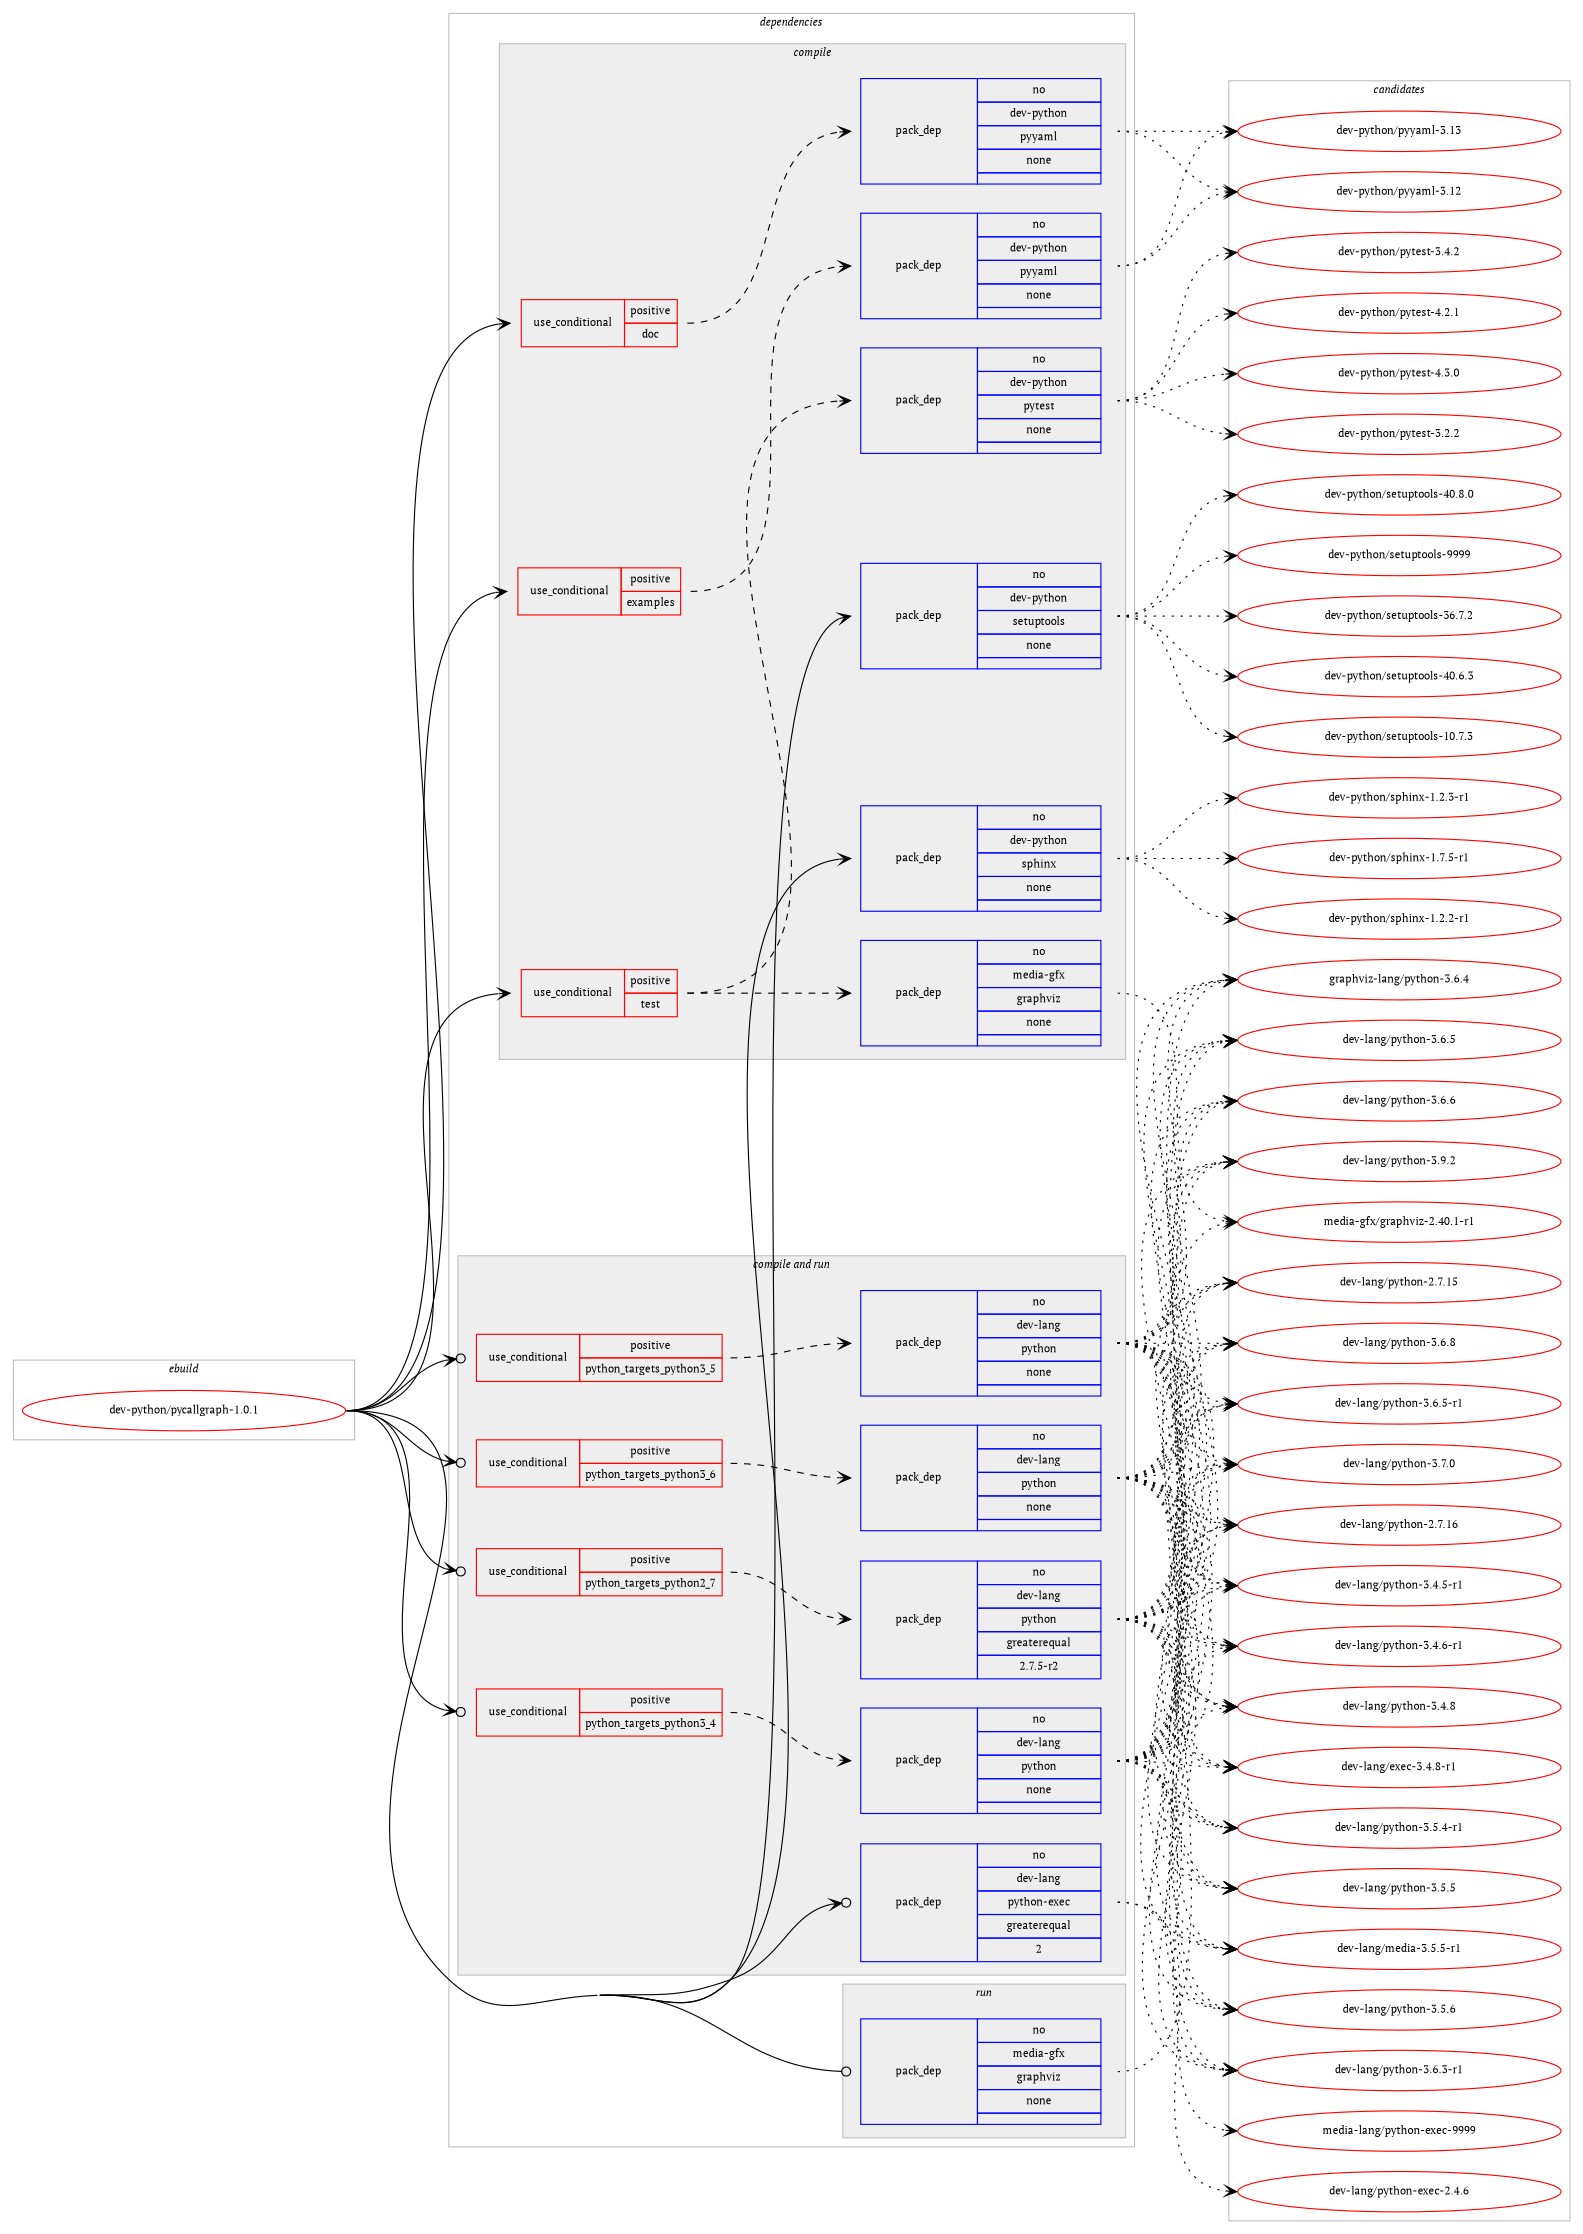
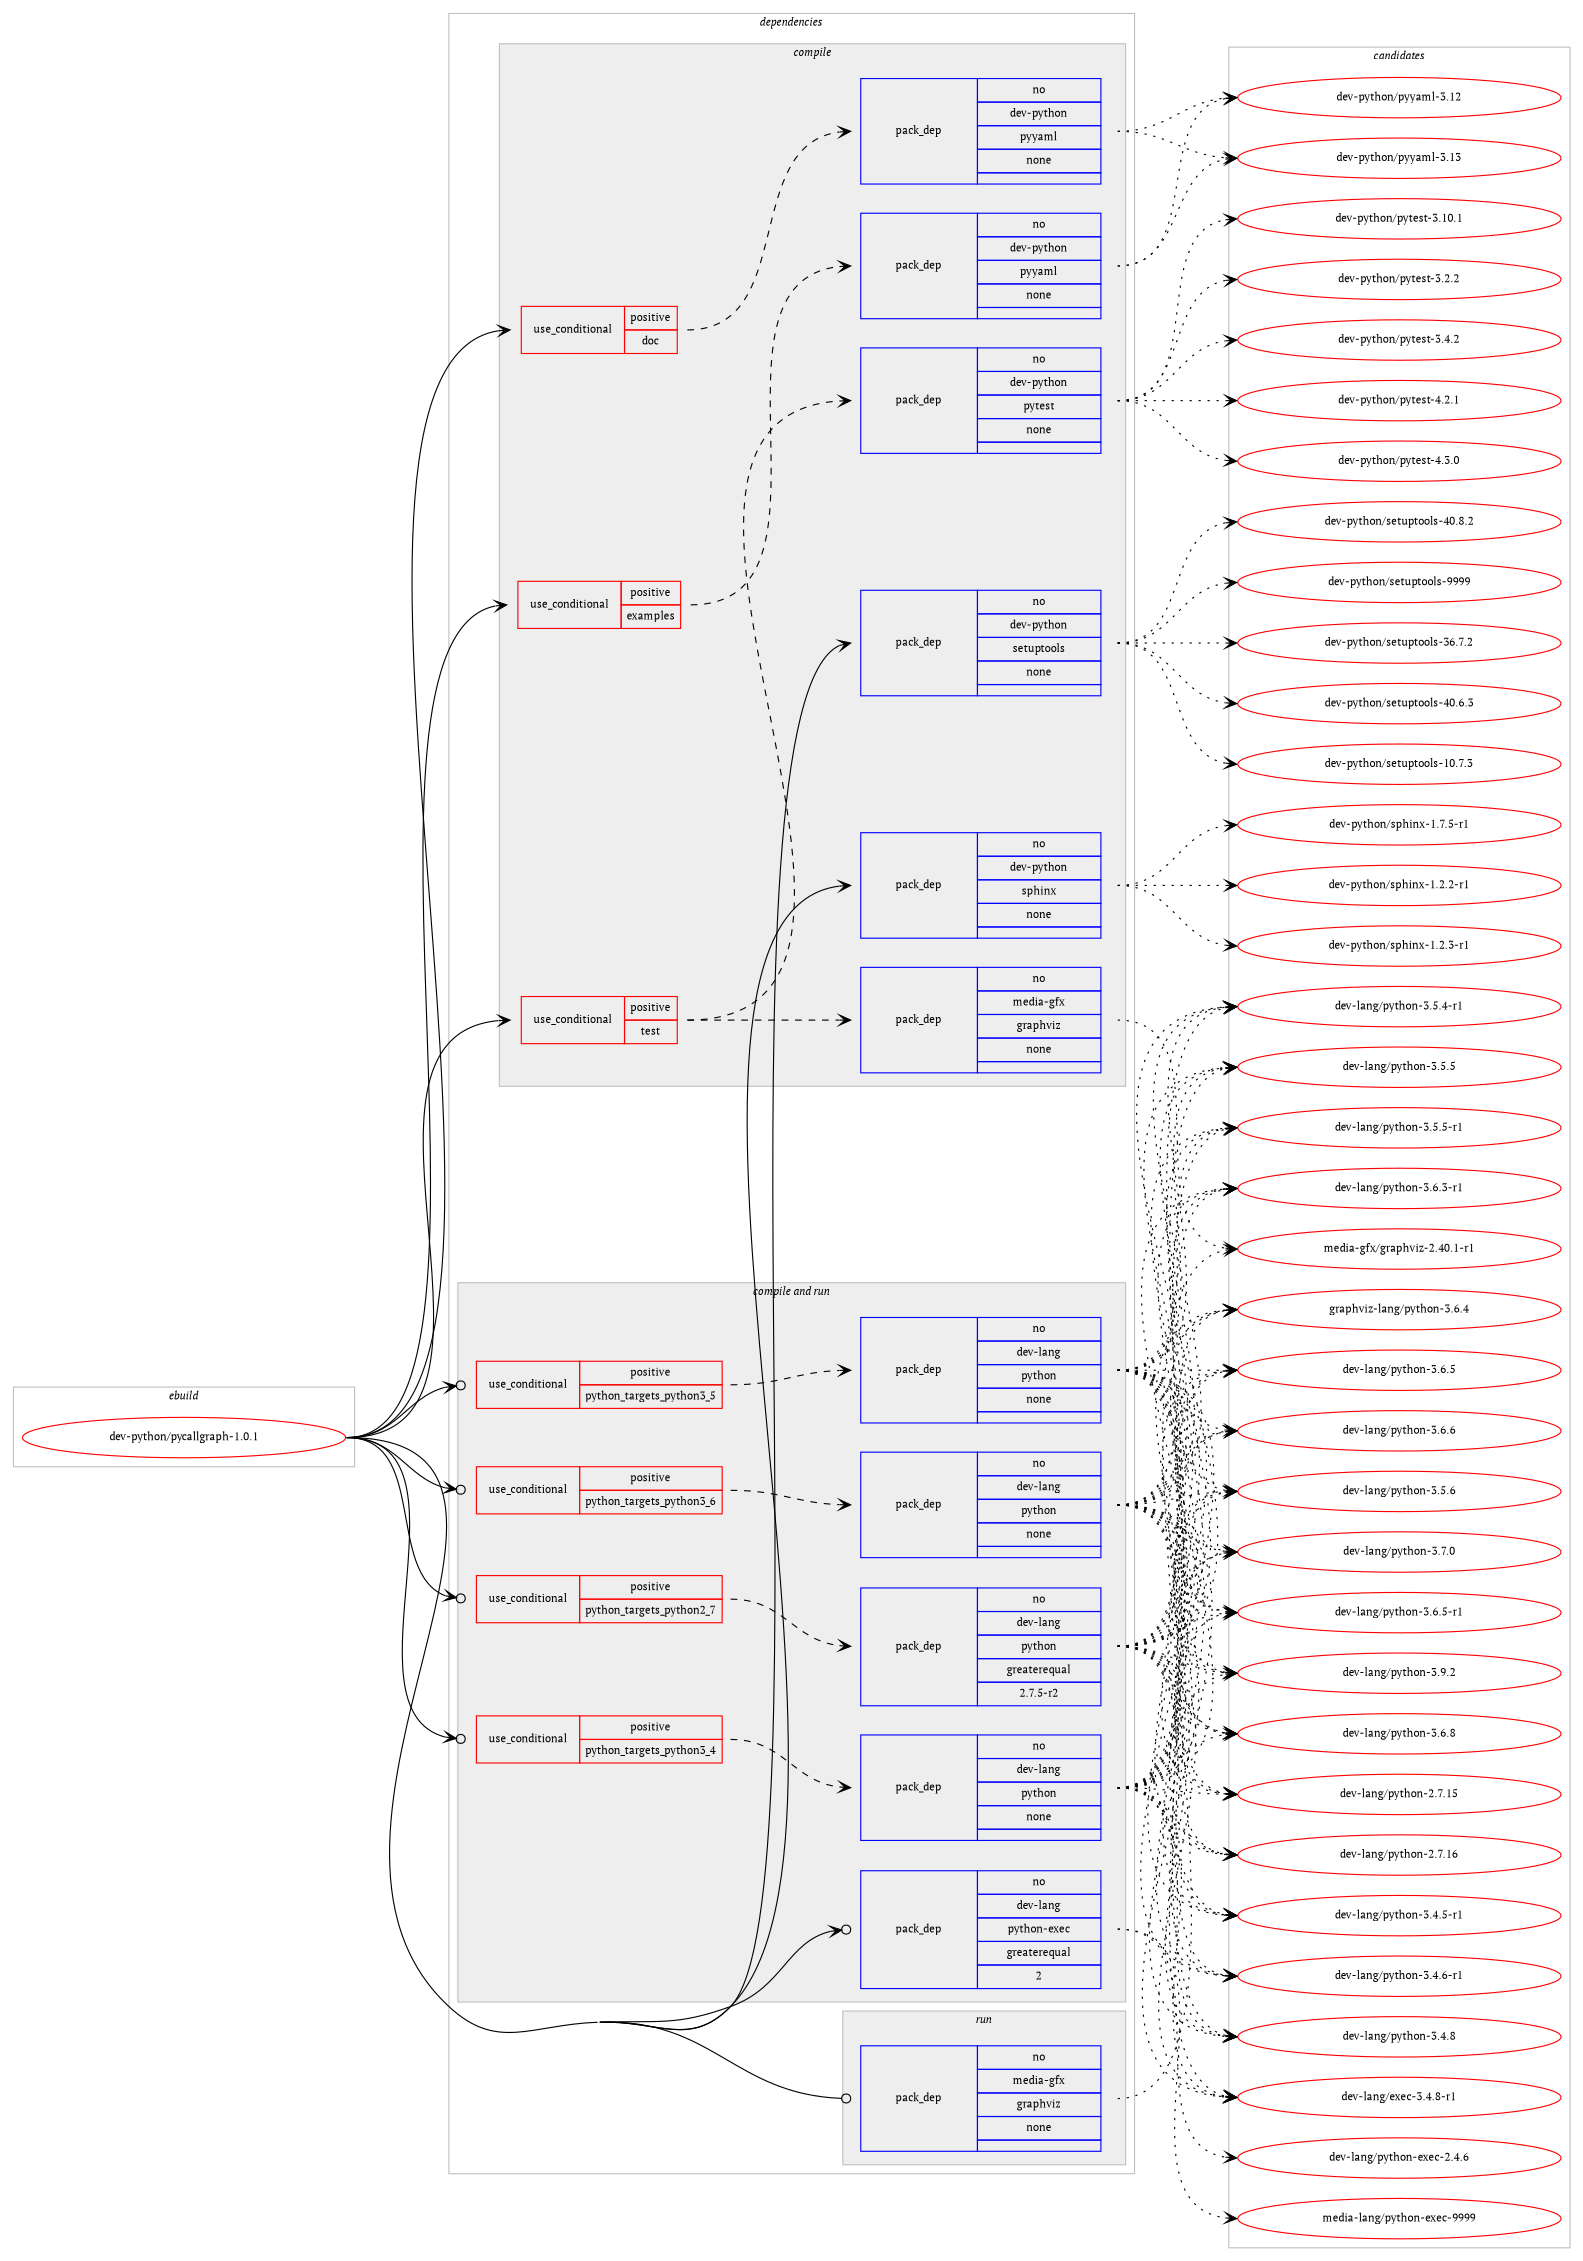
none -> (1399, 219)
(1399, 495) -> (1399, 522)
(1399, 1949) -> (1399, 1128)
